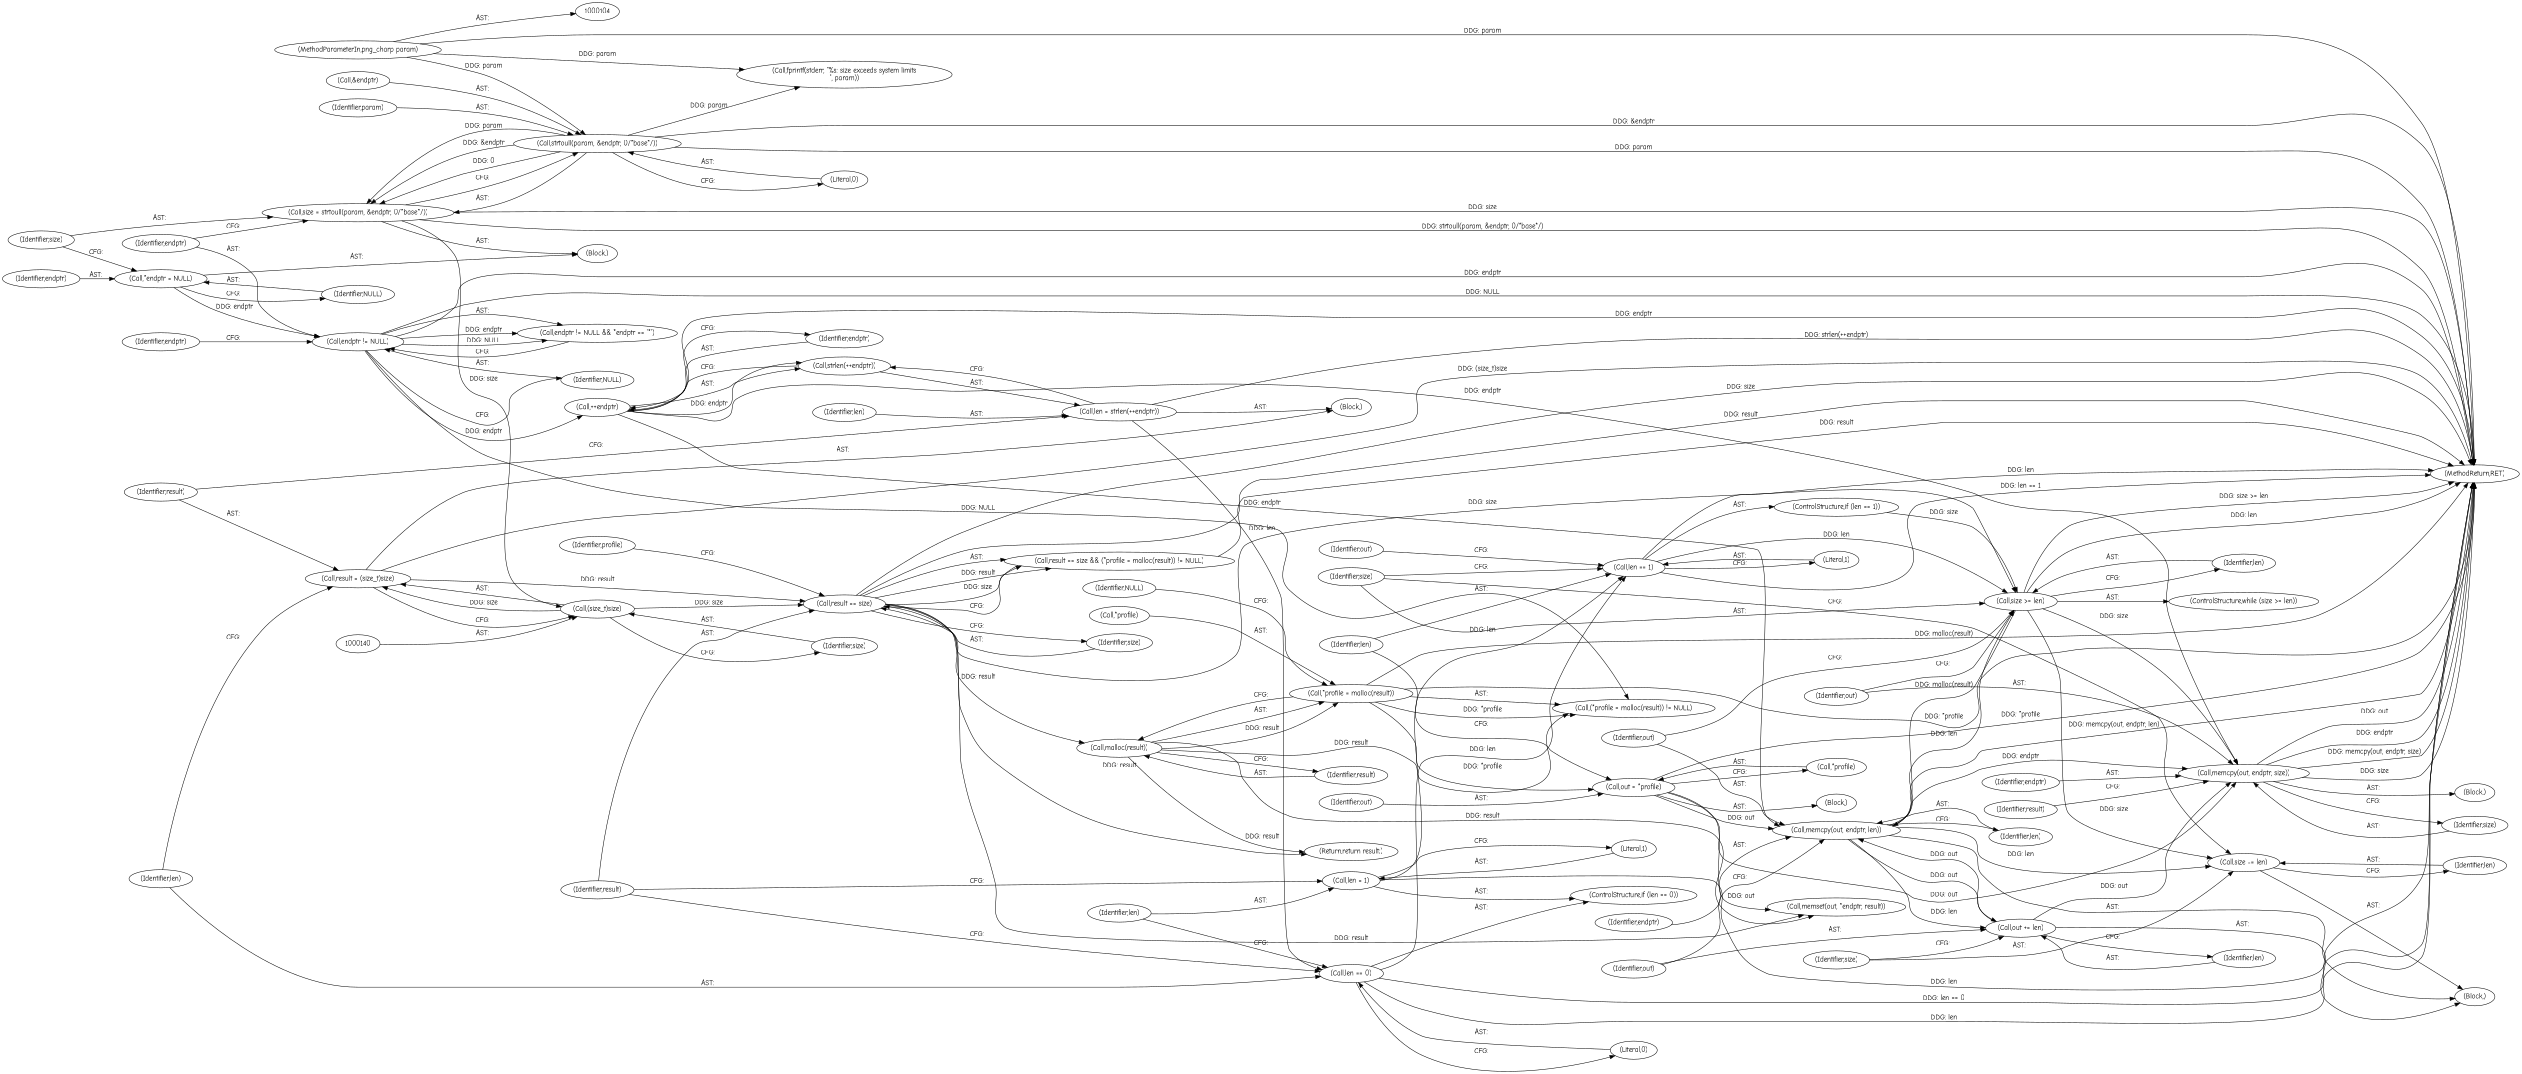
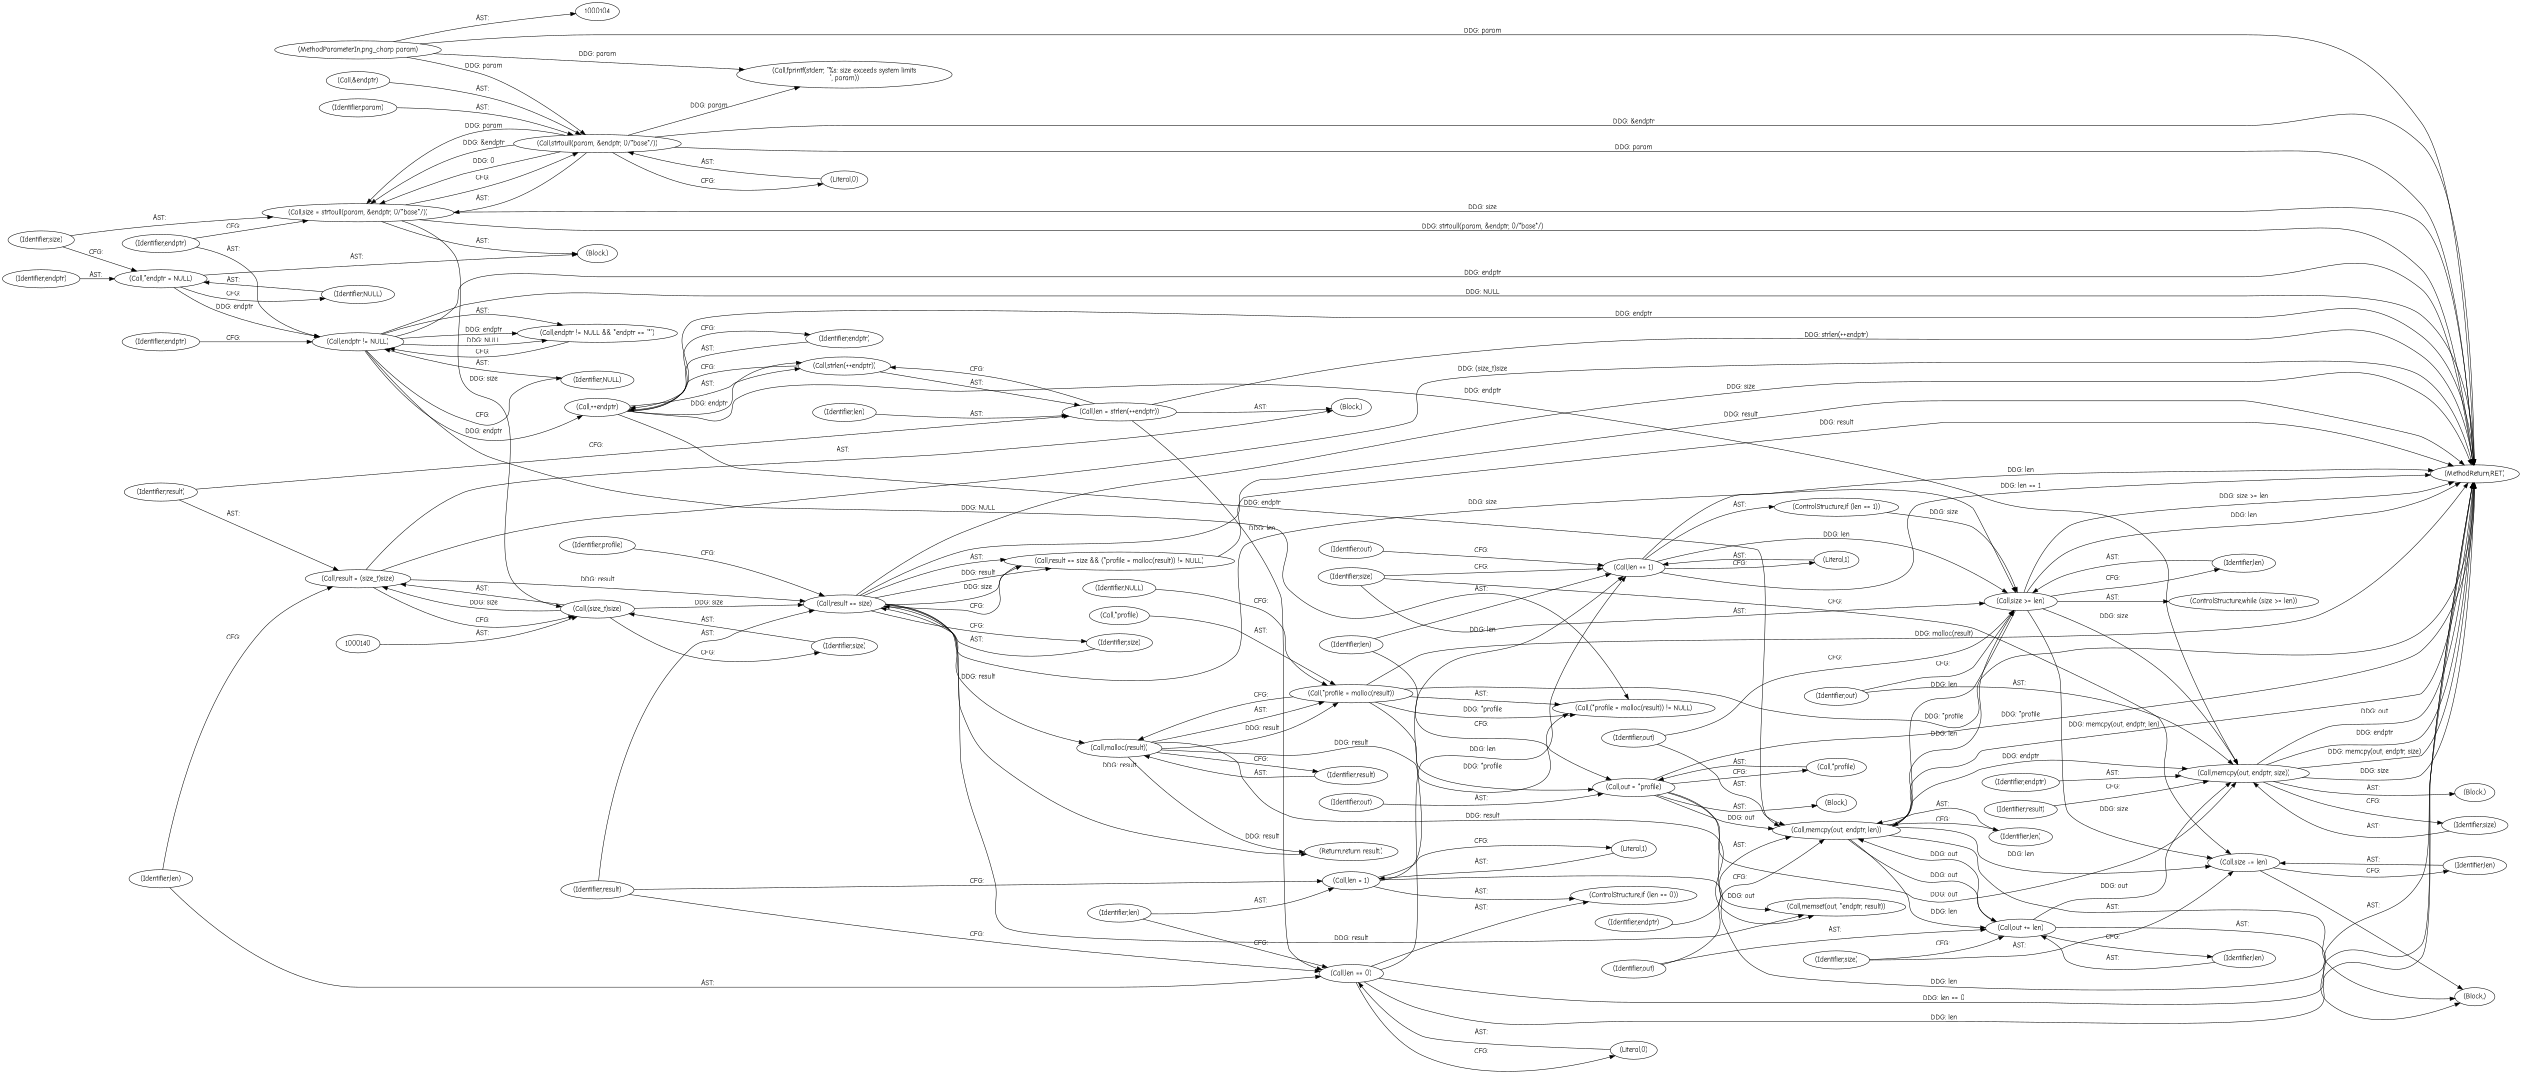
(1944, 685) -> (1944, 685)
